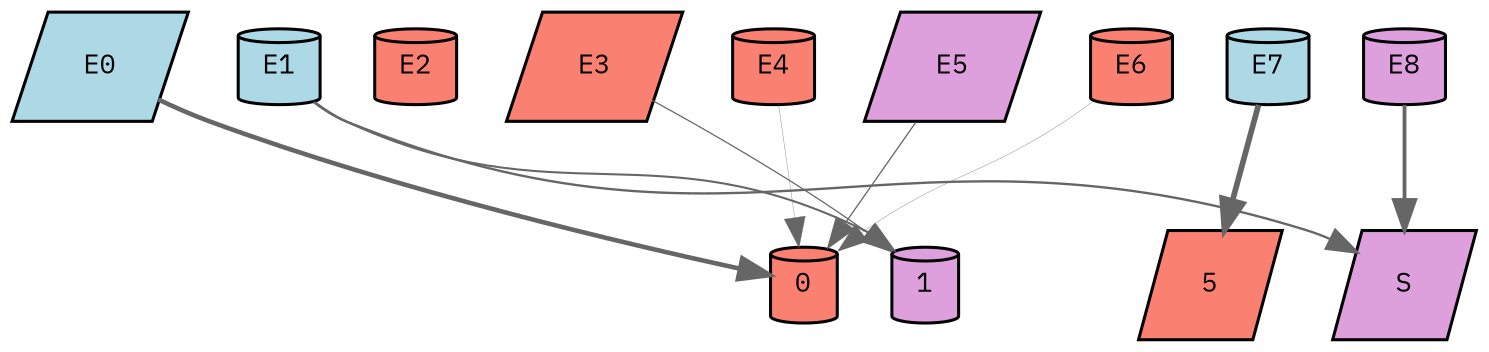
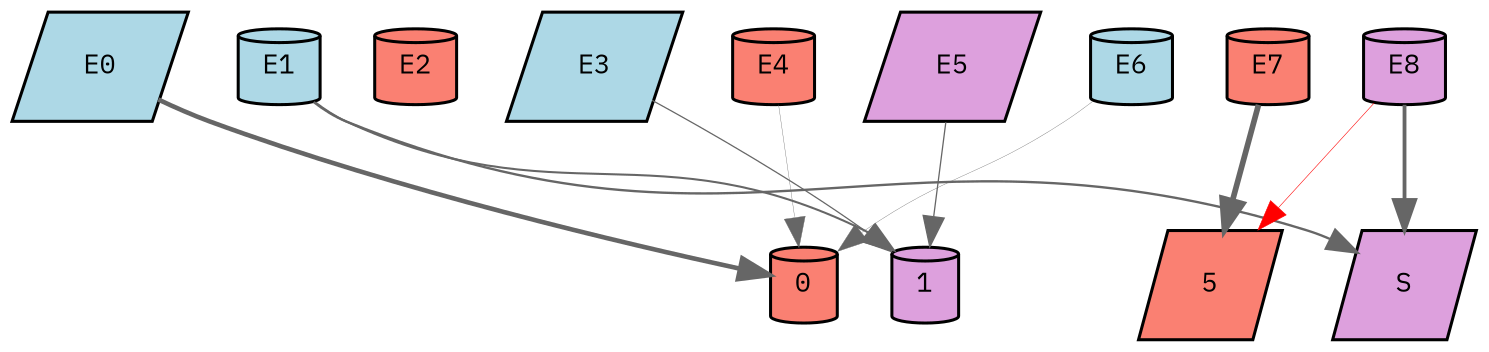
(595, 67) -> (595, 67)
(1132, 67) -> (1132, 67)
(1268, 67) -> (1268, 67)
none -> (1326, 155)
(886, 165) -> (941, 162)
